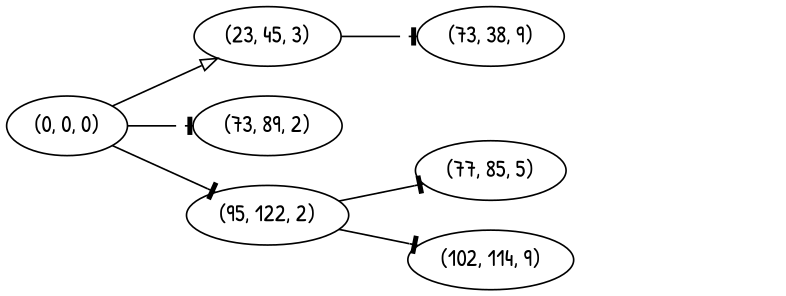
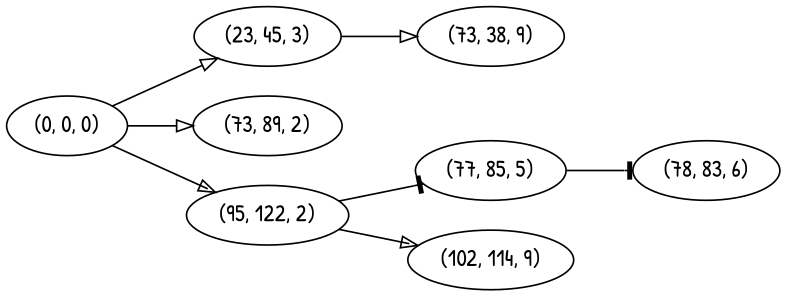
(371, 36) -> (371, 36)
(152, 126) -> (152, 126)
(160, 167) -> (160, 167)
none -> (706, 171)
(374, 237) -> (374, 237)
